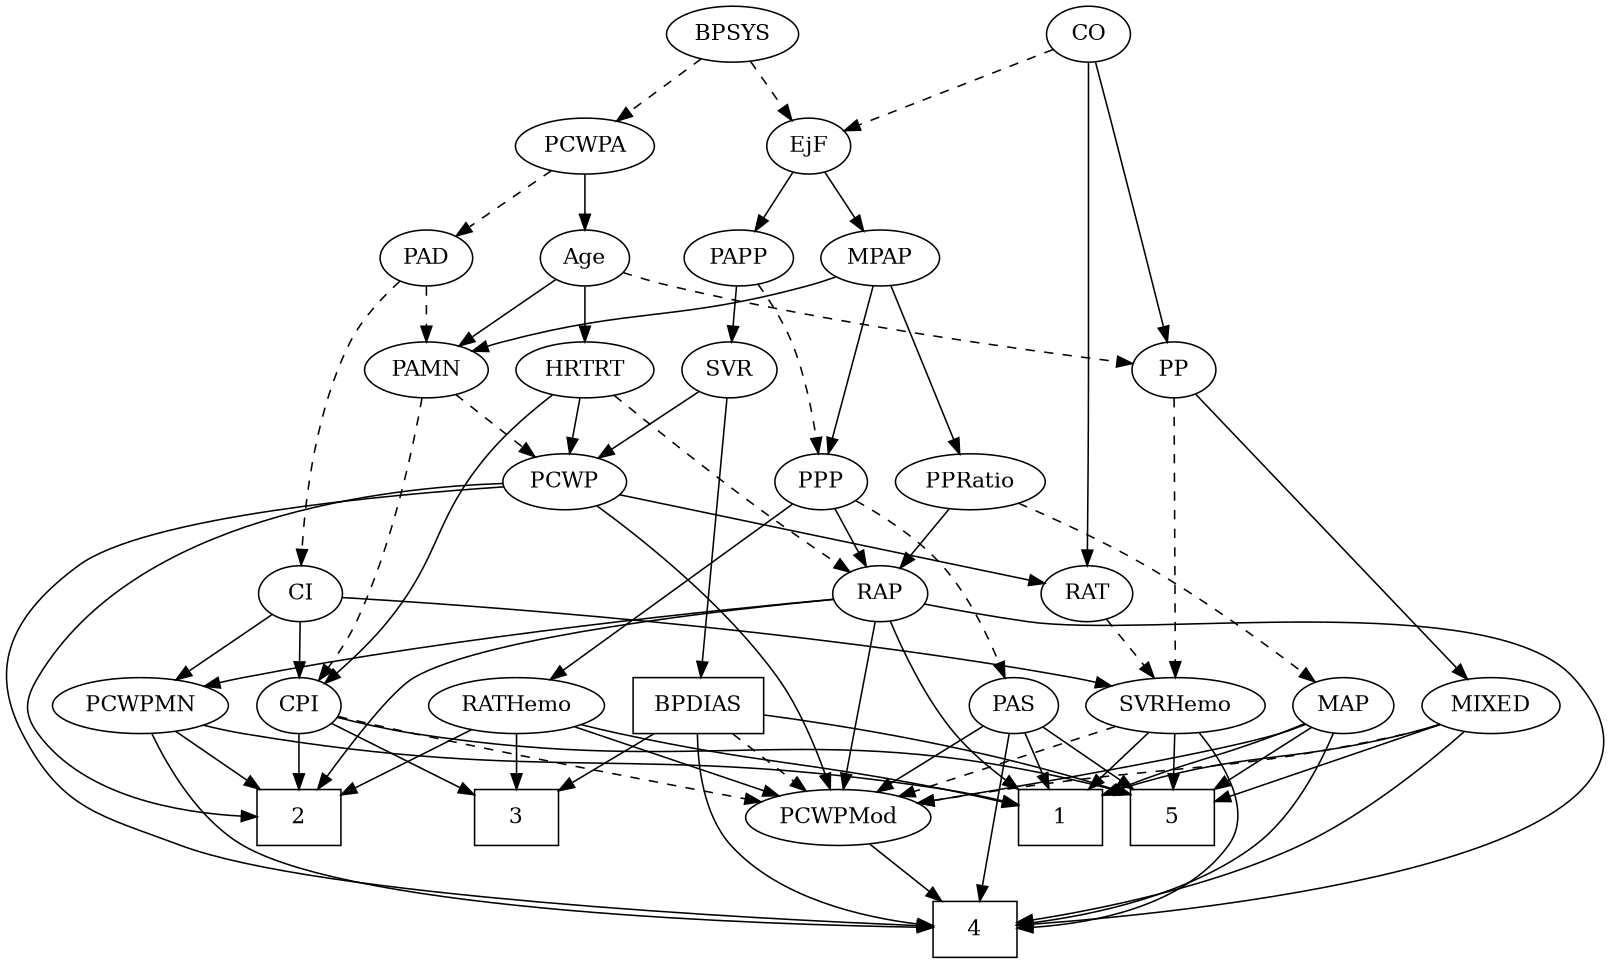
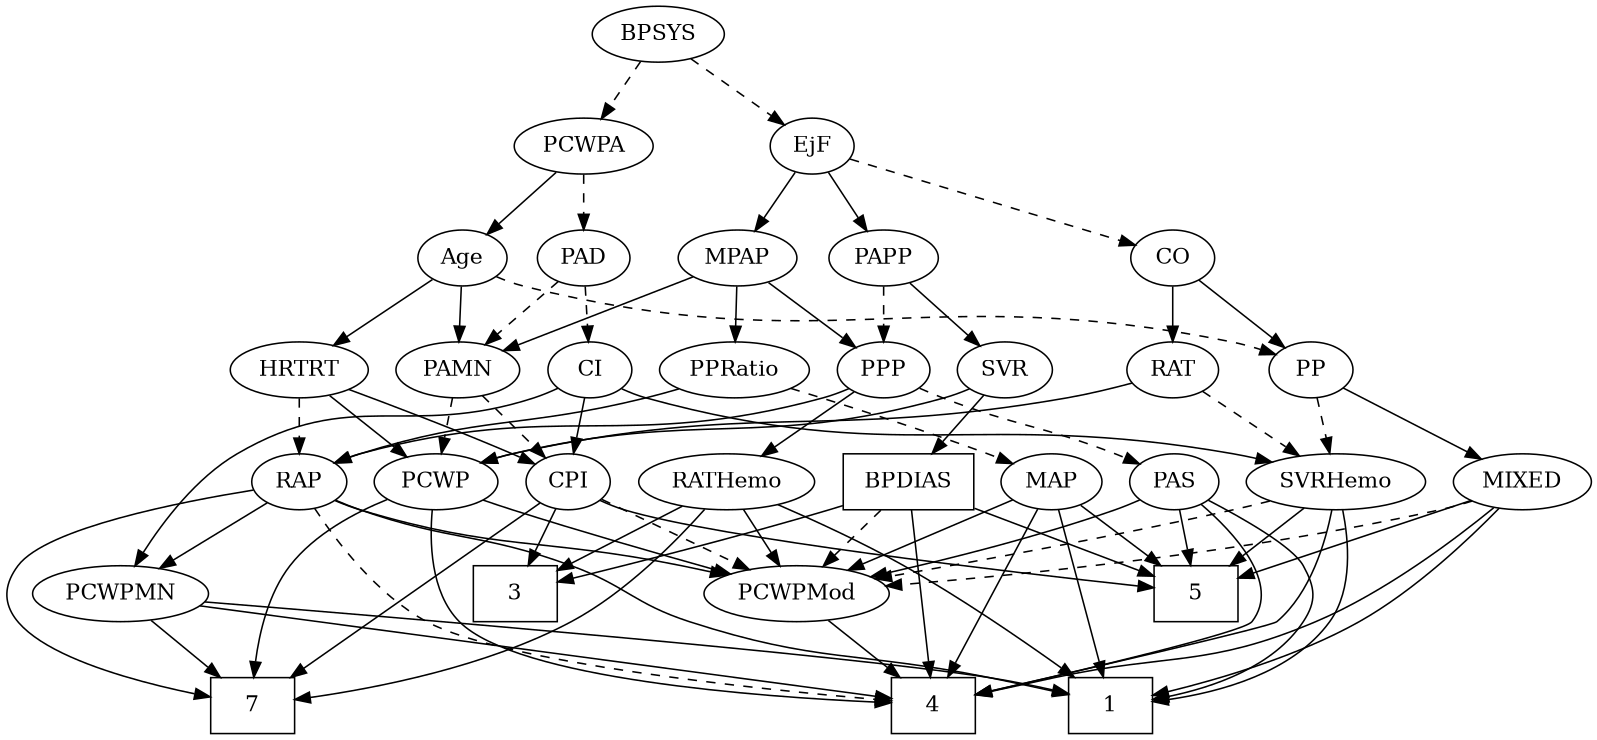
(956, 87) -> (985, 200)
(824, 537) -> (927, 416)
(1581, 693) -> (569, 661)
(299, 817) -> (253, 706)
